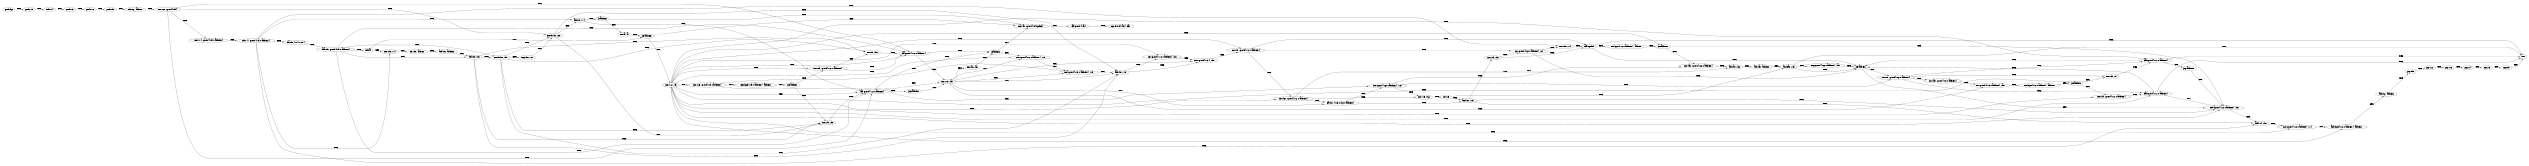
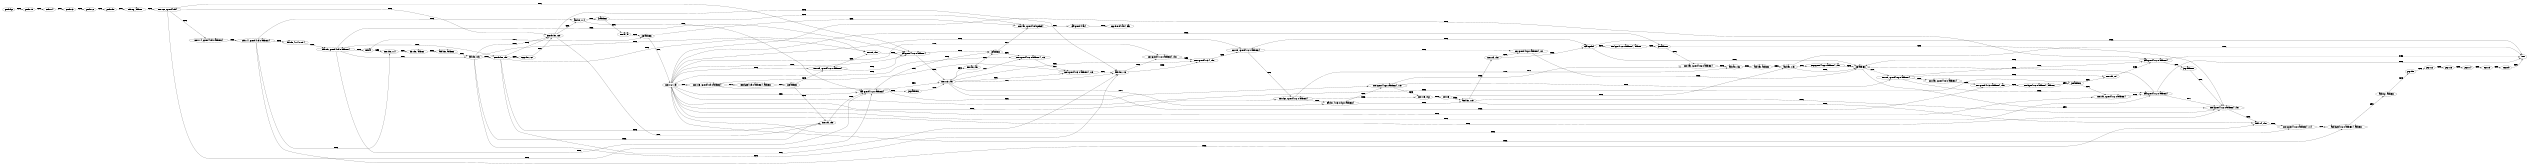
none -> (510, 45)
(1565, 47) -> none
(1789, 67) -> (1789, 67)
